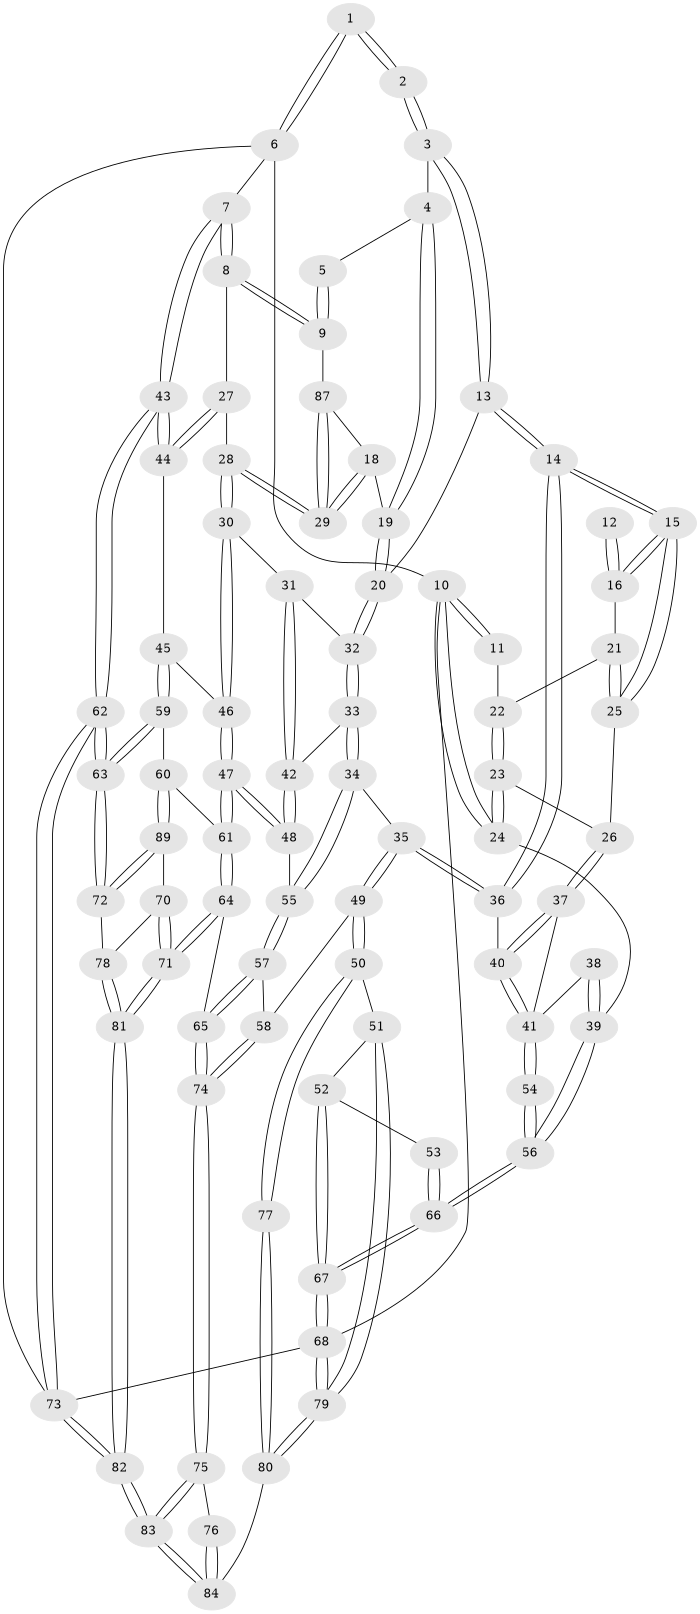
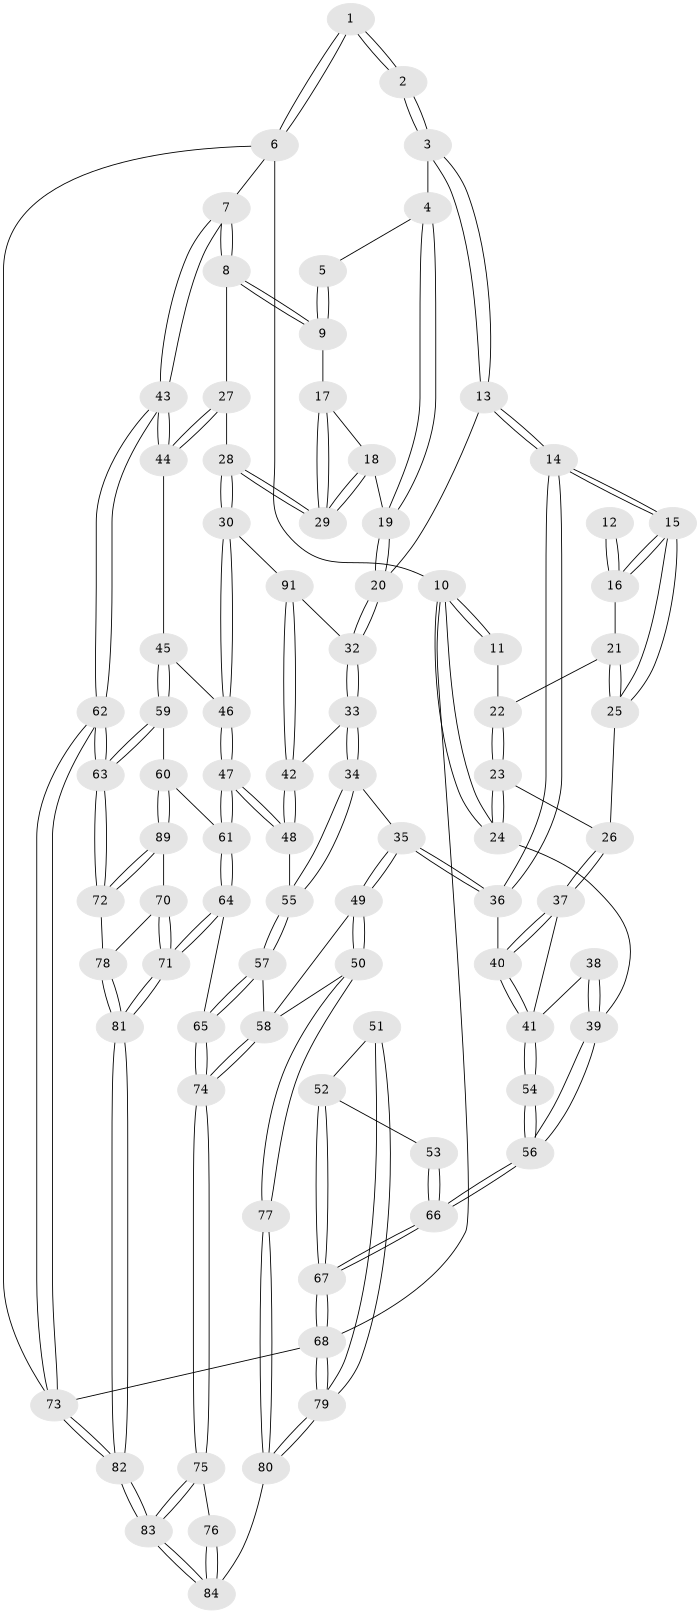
(323, 397) -> (323, 397)
(290, 586) -> (290, 586)
(368, 996) -> (311, 996)
